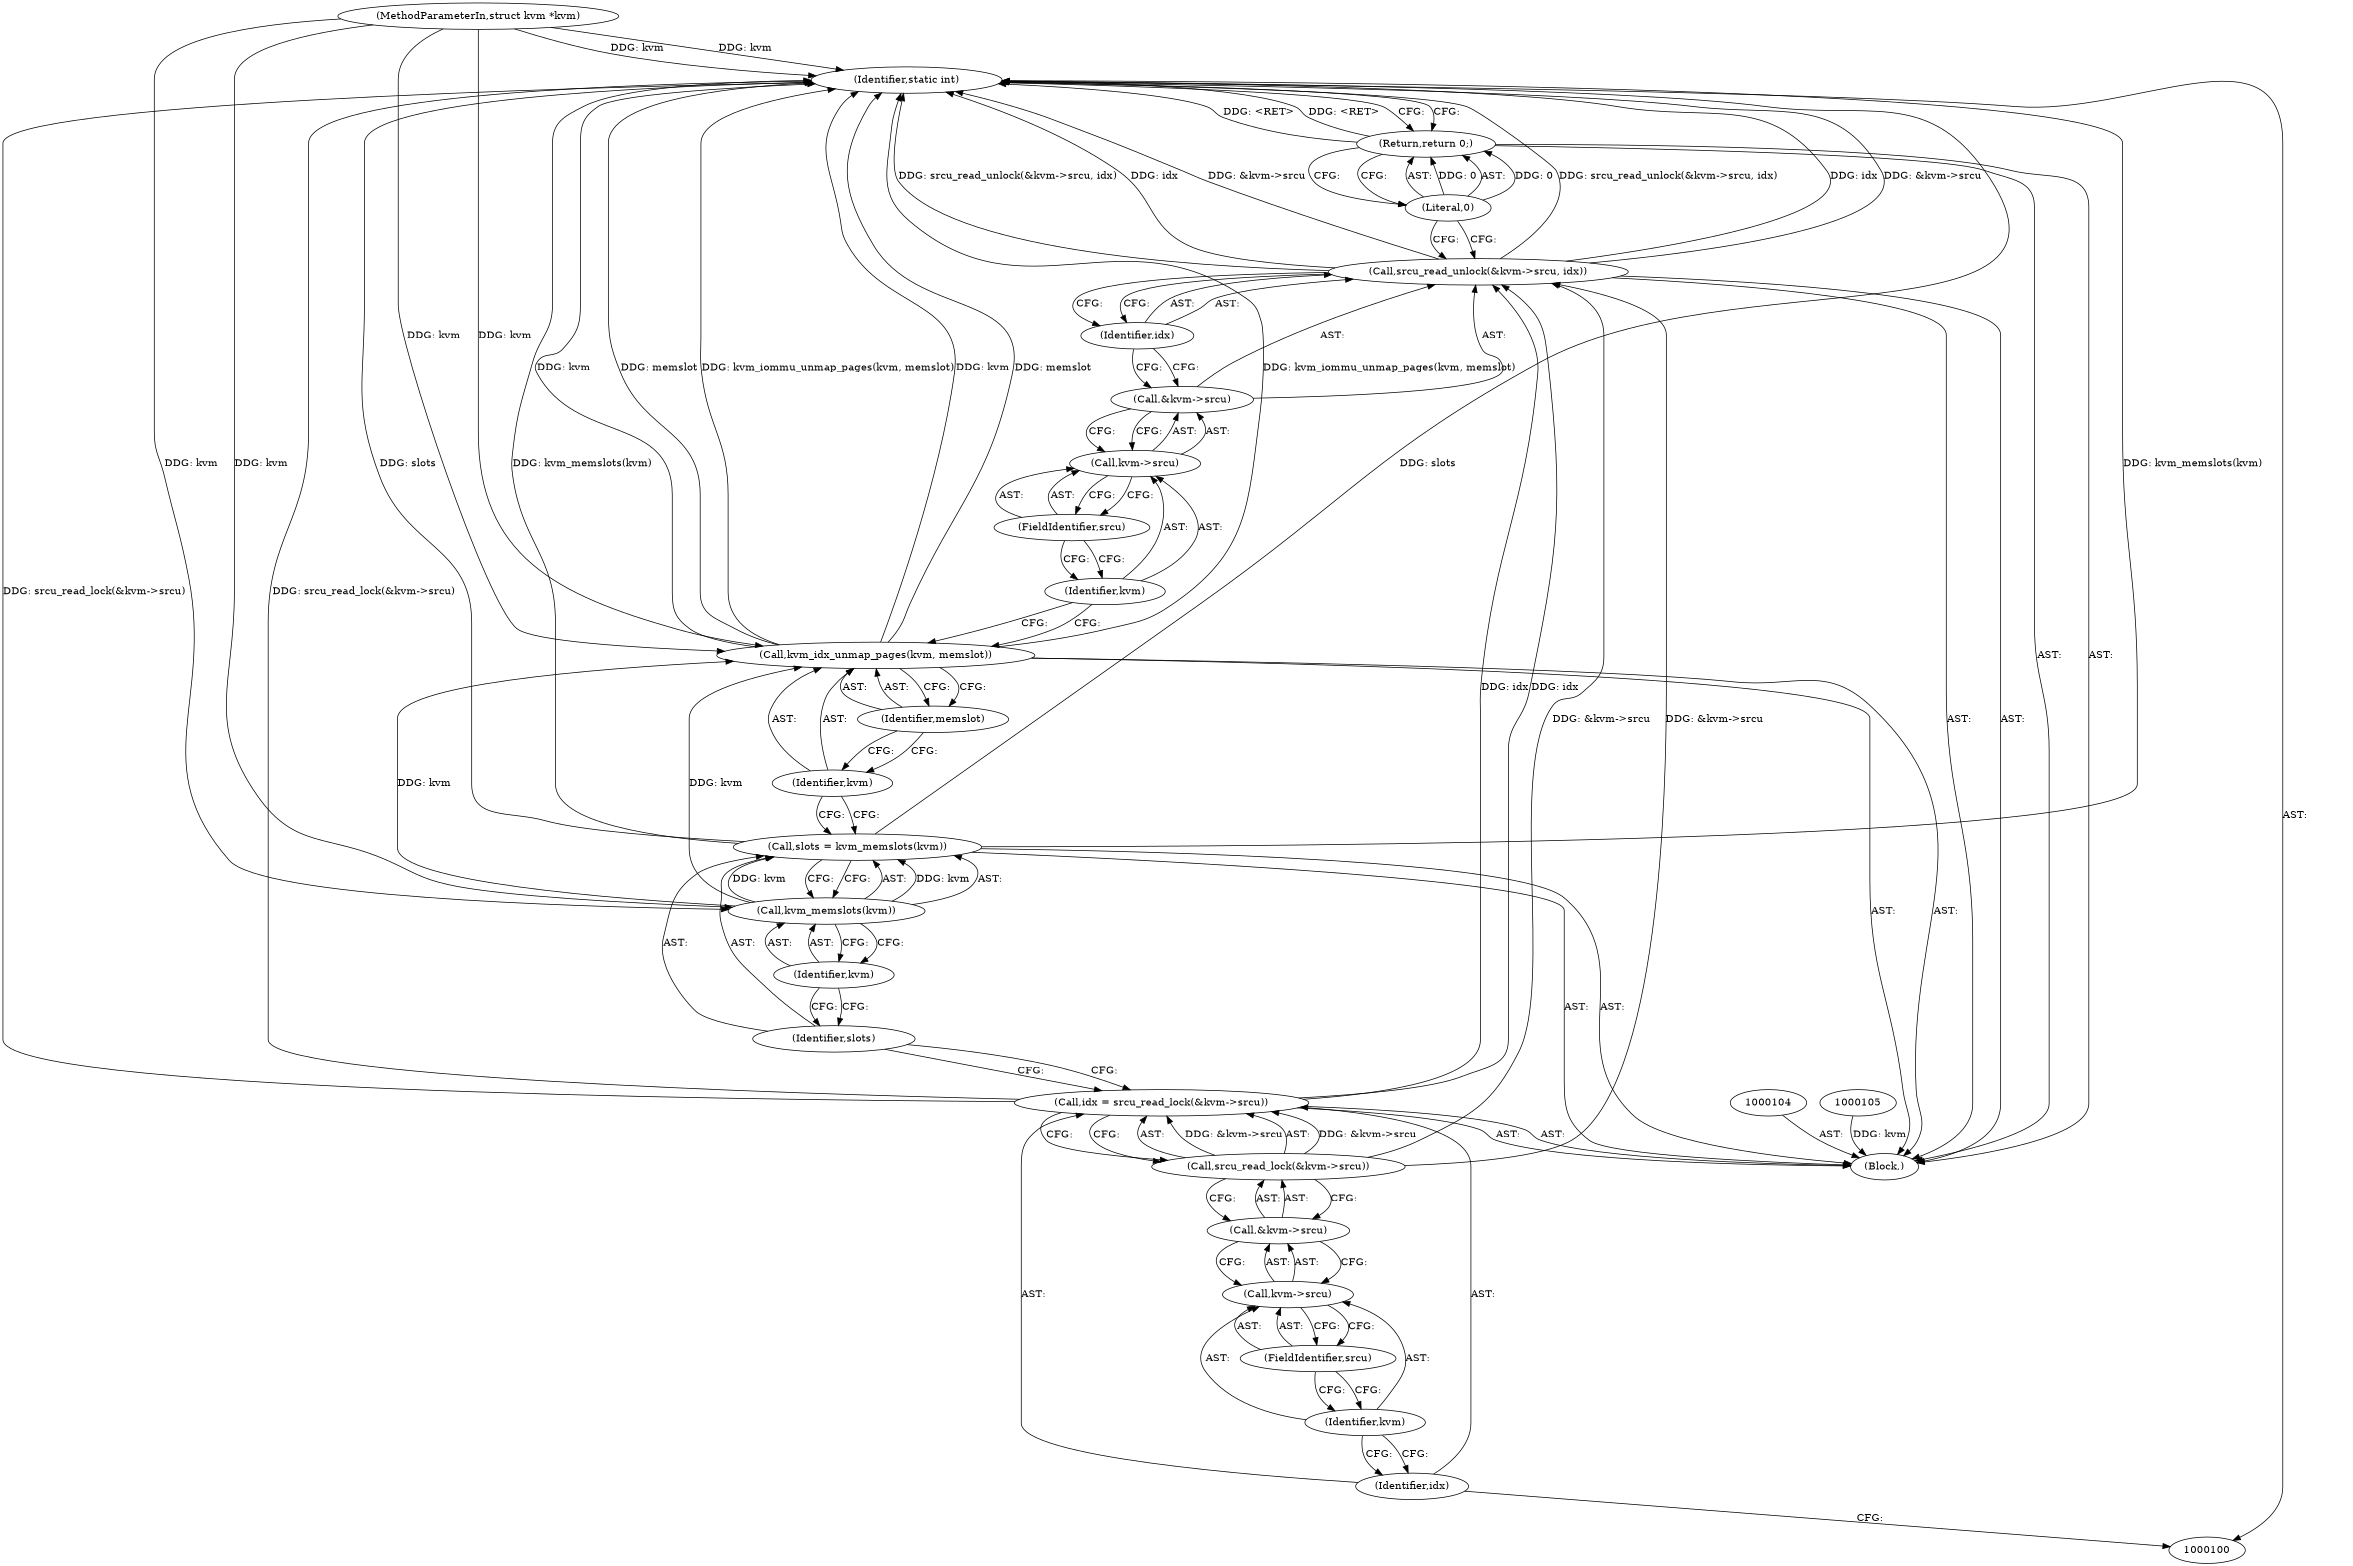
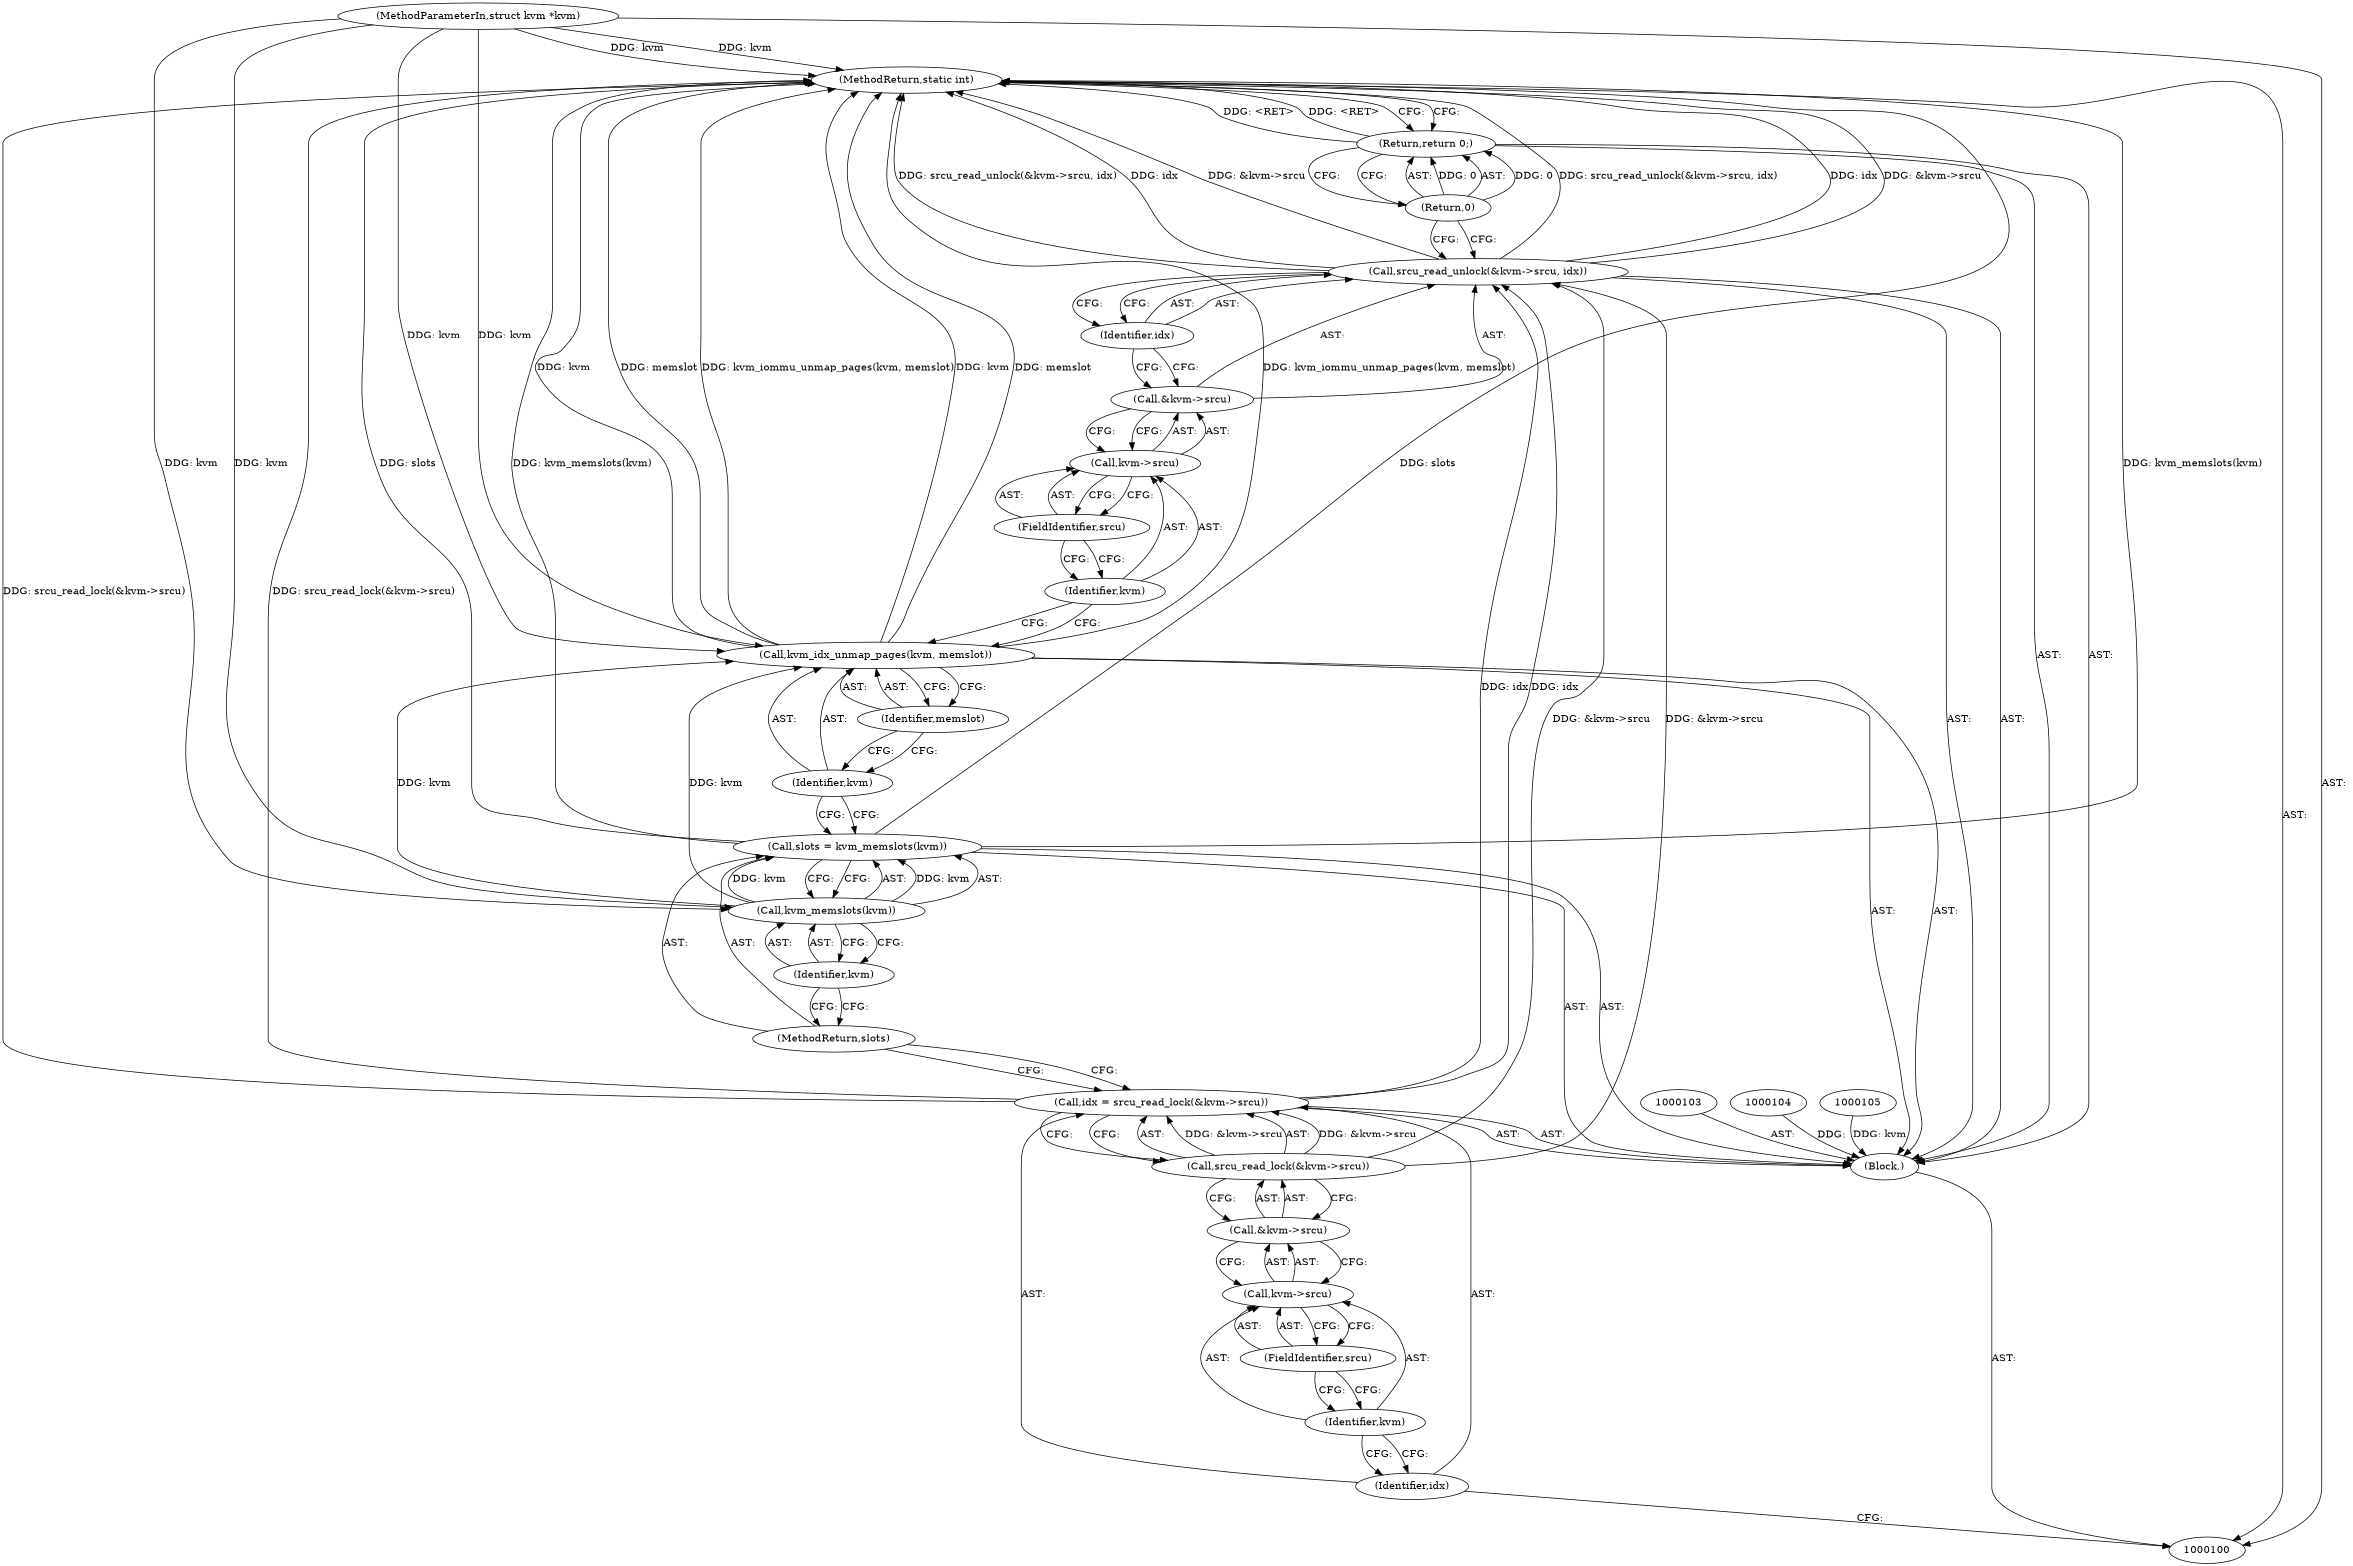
none -> (2223, 61)
(907, 80) -> (907, 80)
(1448, 208) -> (1448, 208)
(834, 1039) -> (834, 1039)
none -> (1679, 1103)
(1833, 1135) -> (1833, 1135)
none -> (1992, 1401)
